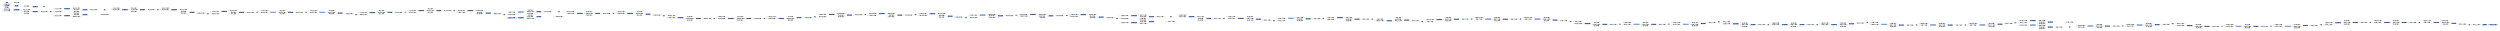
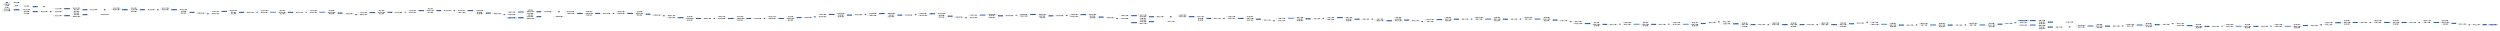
(7, 6) -> (7, 6)
(17, 6) -> (17, 6)
(2023, 21) -> (2023, 21)
(1125, 23) -> none
